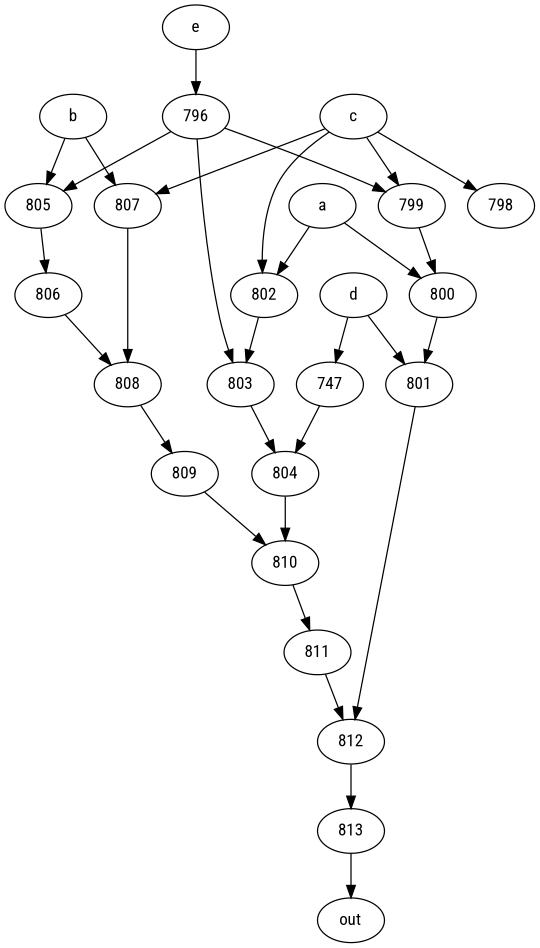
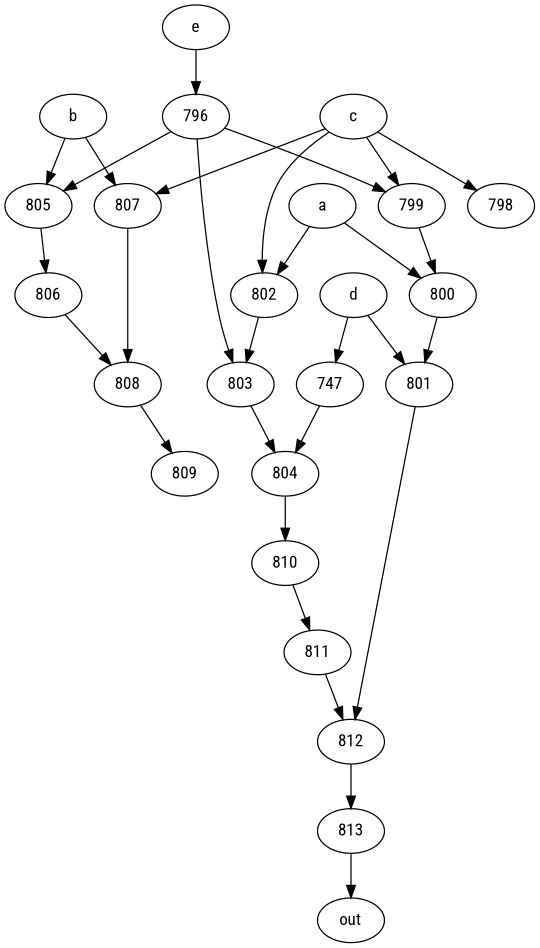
(230, 514) -> none
